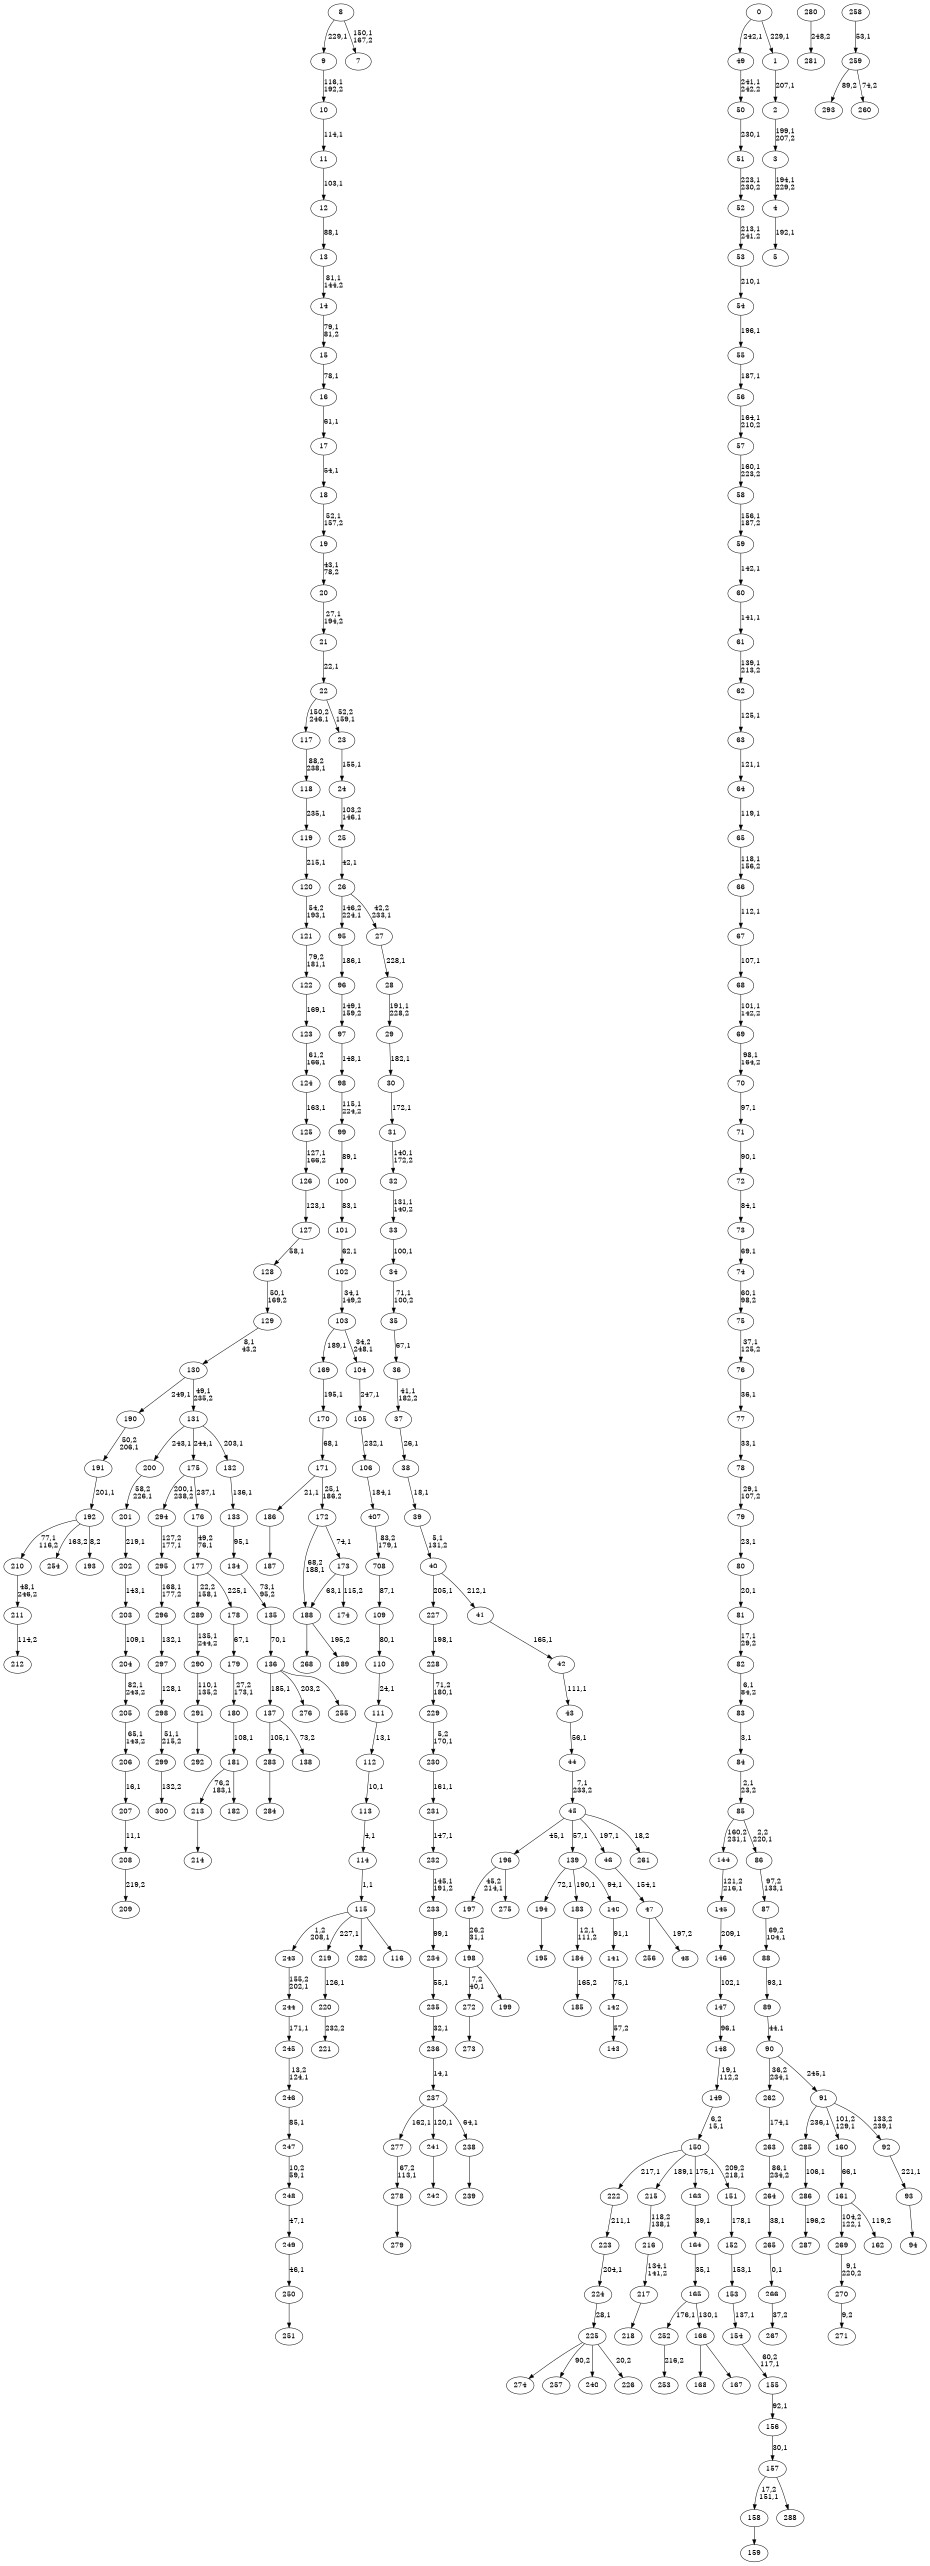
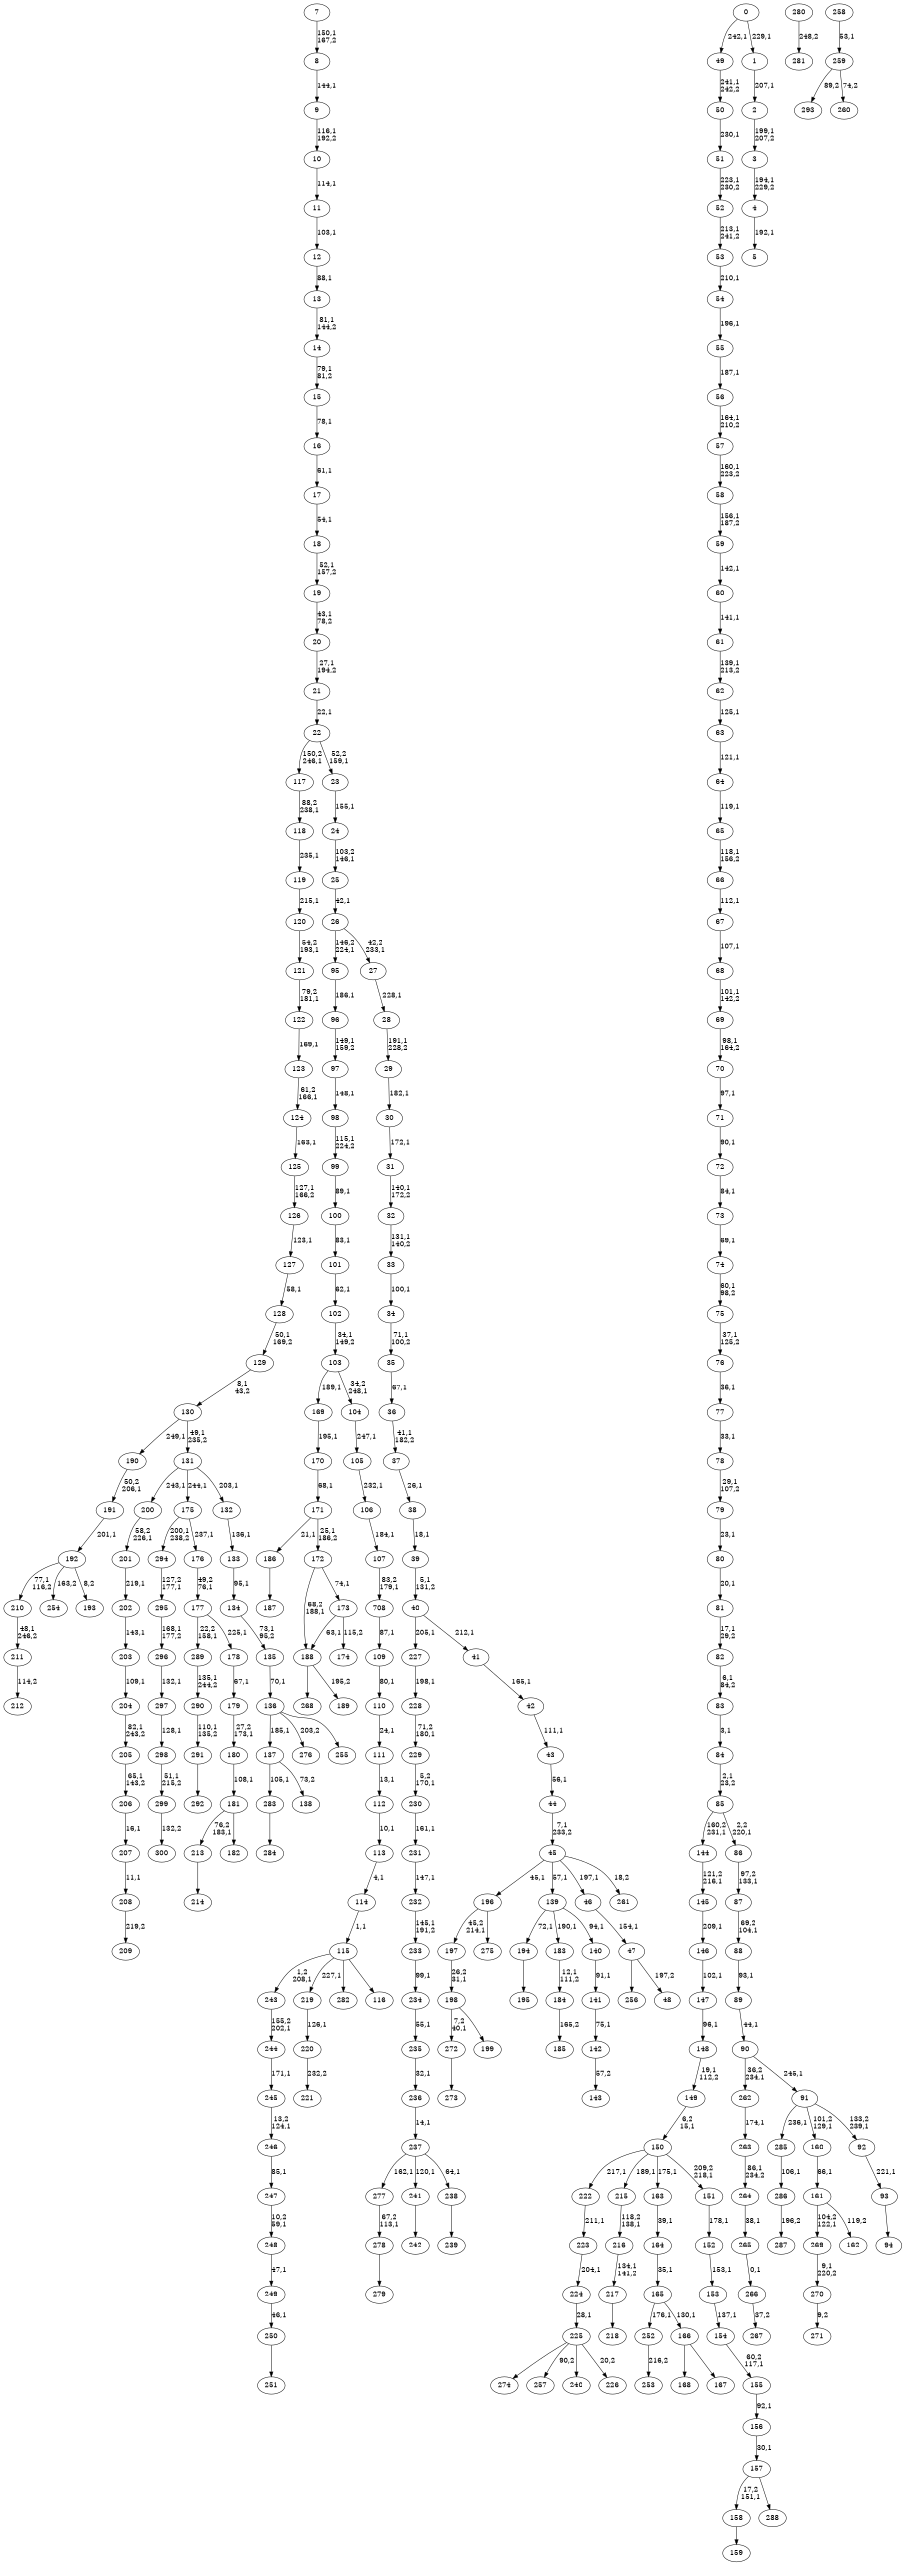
(349, 35) -> (317, 35)
(338, 37) -> (327, 86)
(375, 1518) -> (379, 1559)
